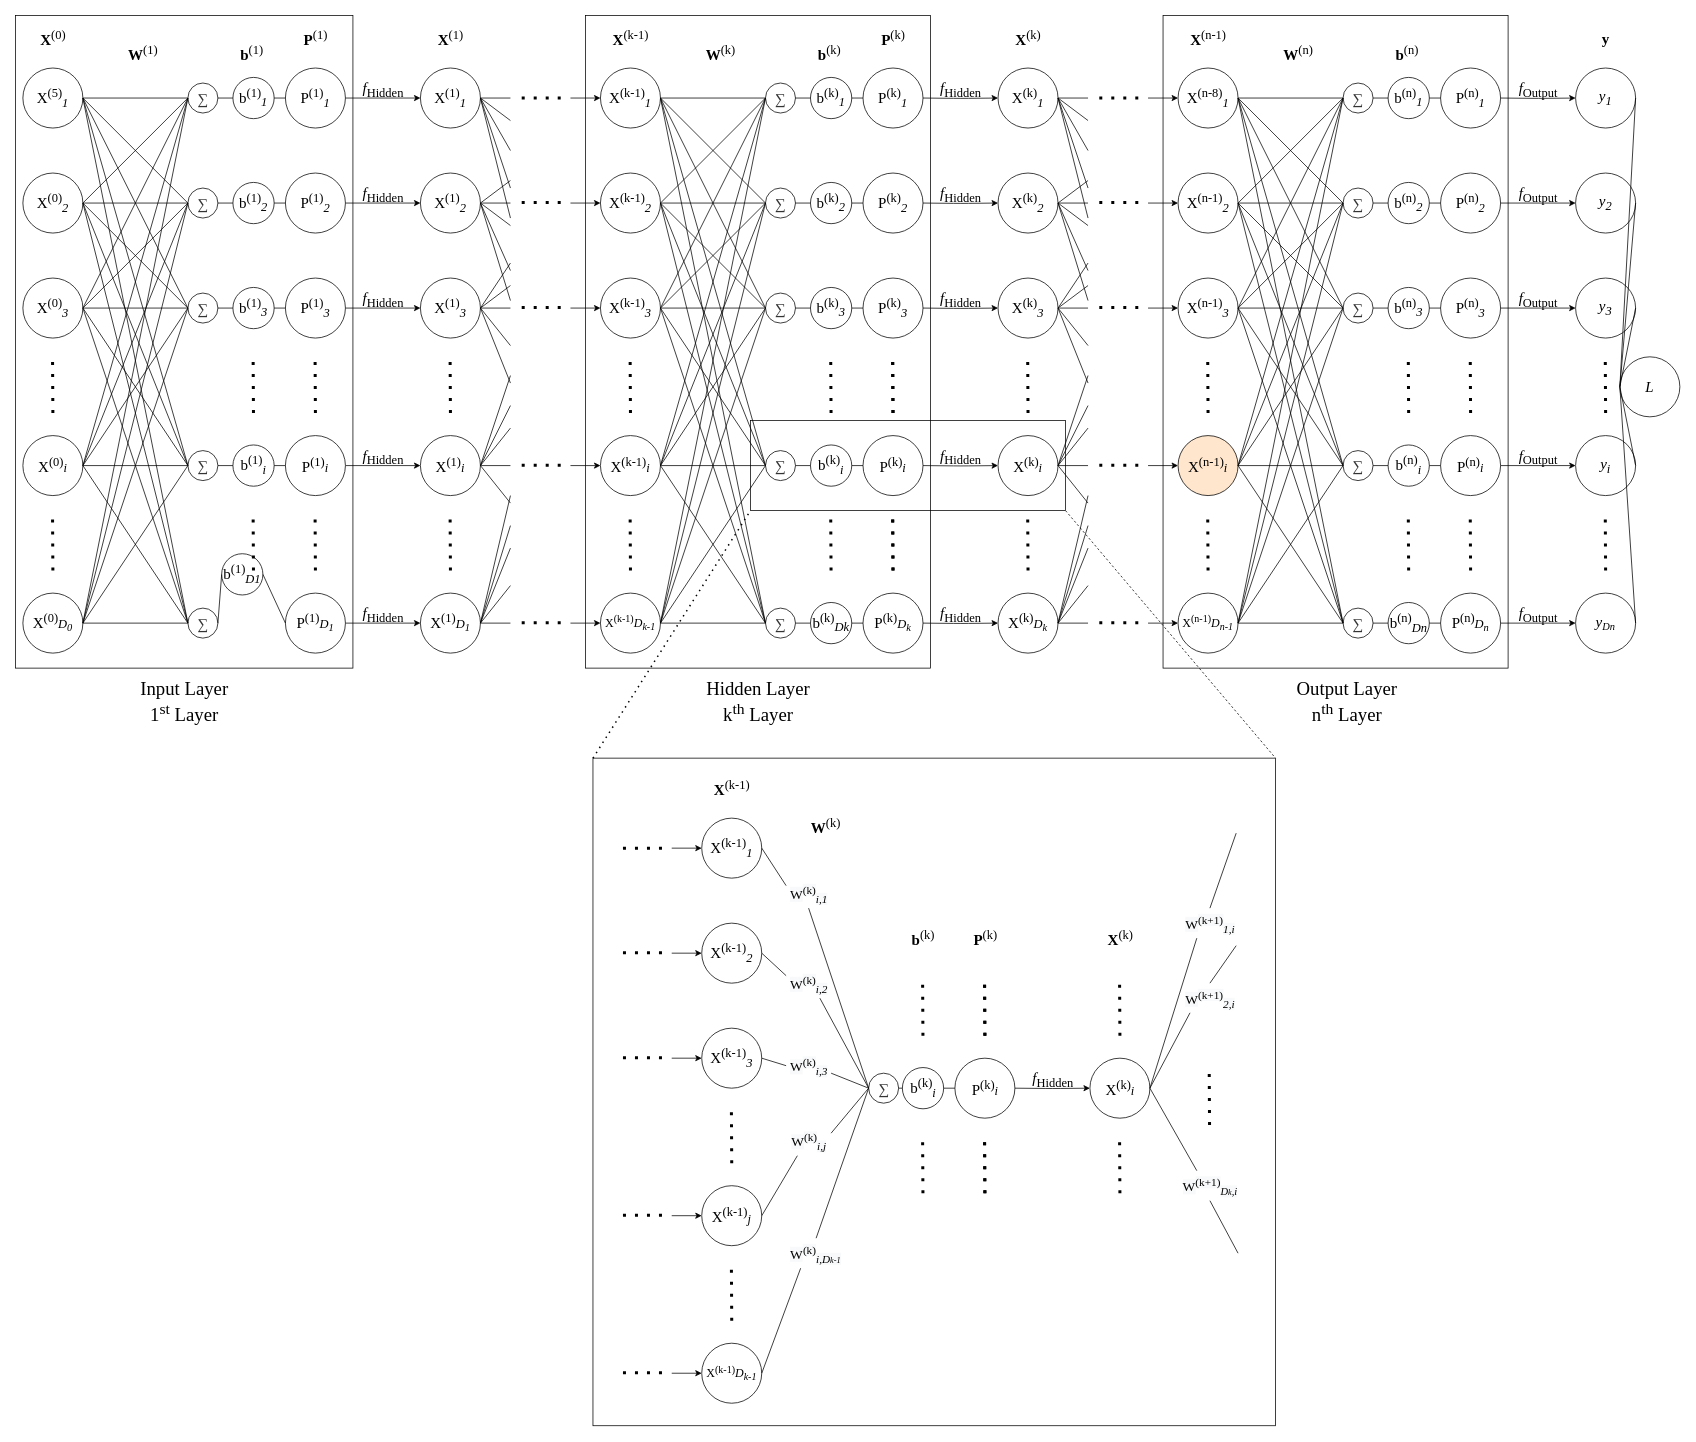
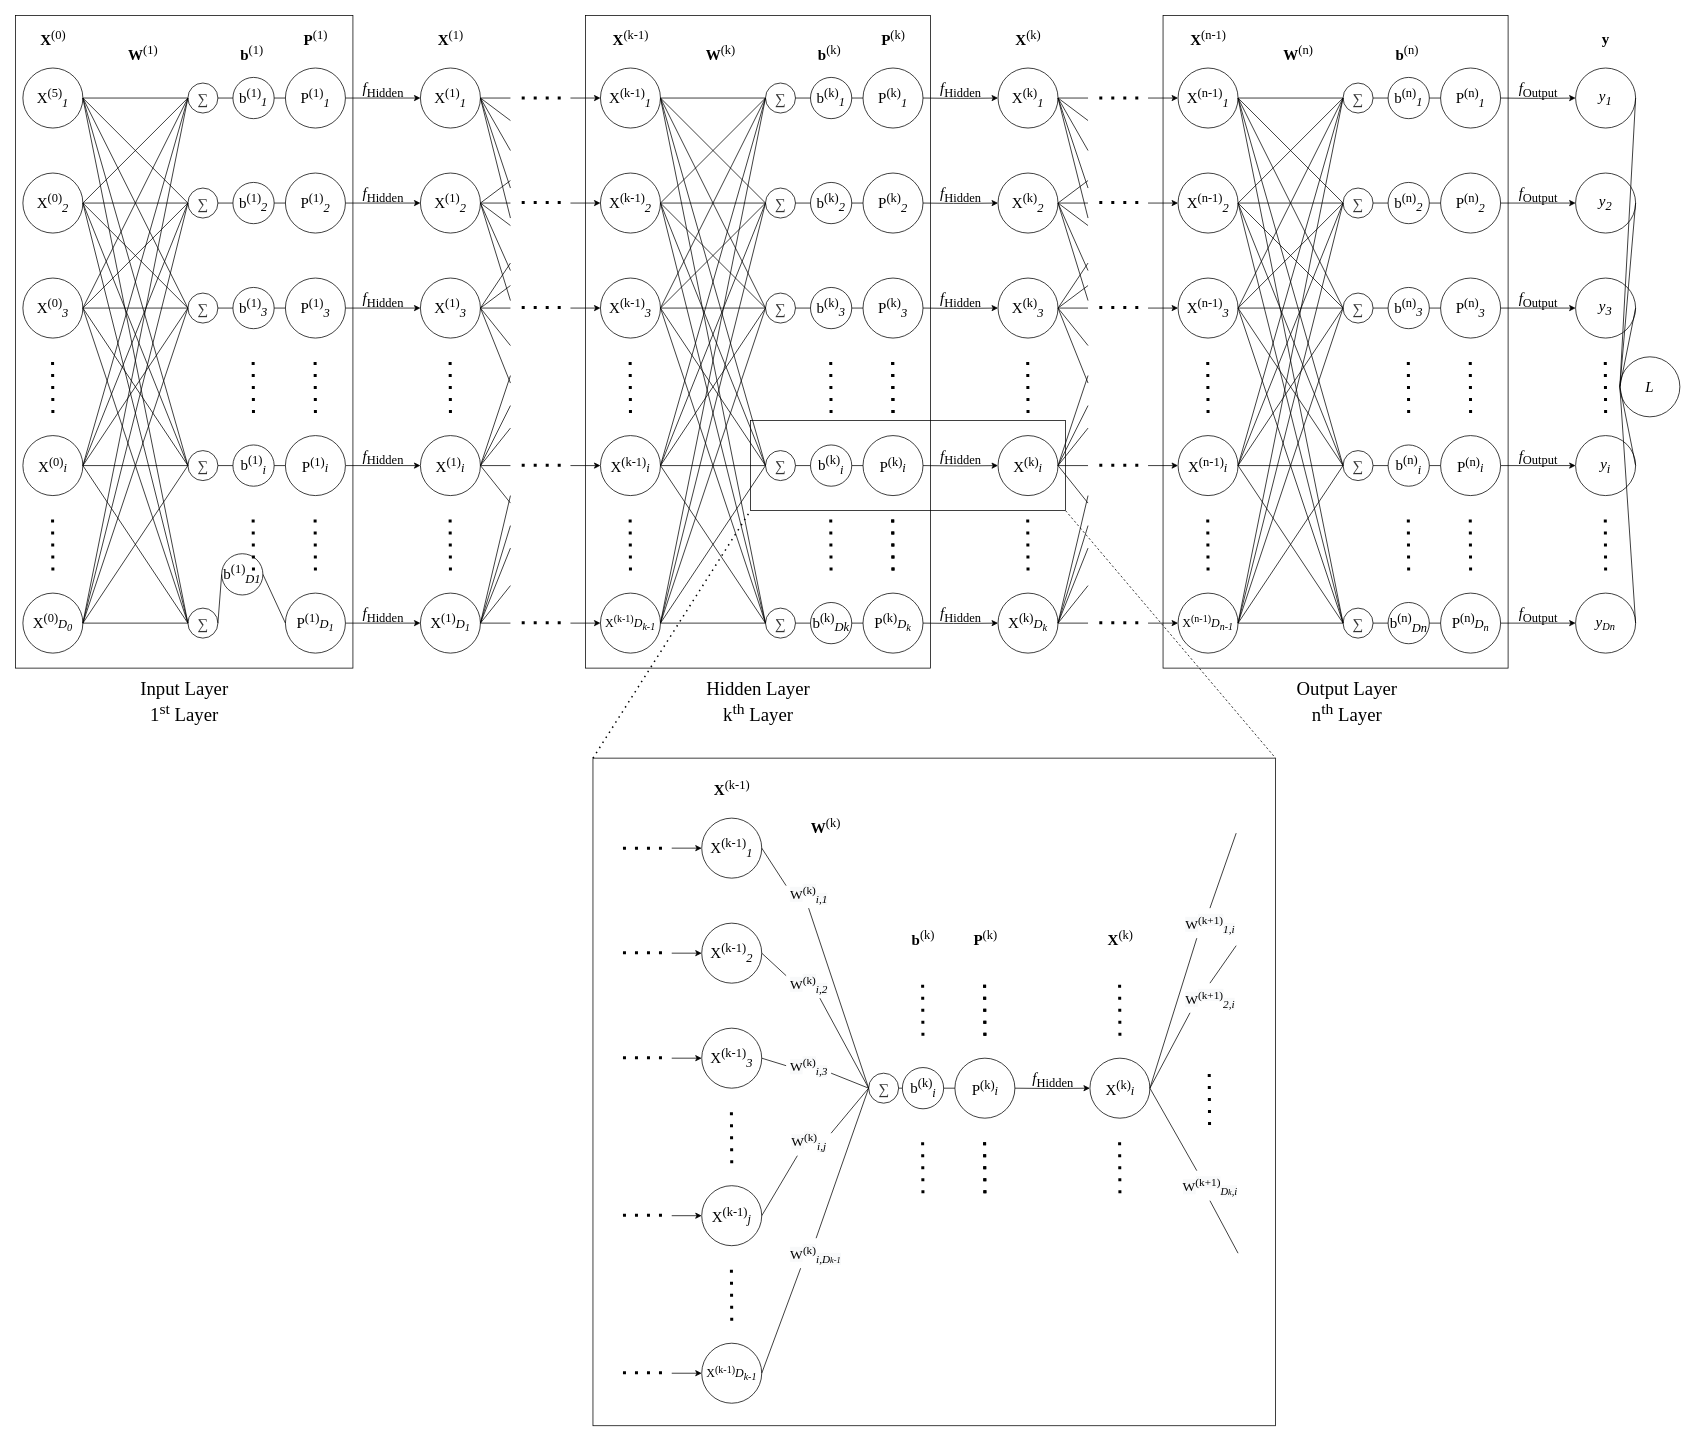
(1208, 98) -> (1208, 98)
(1208, 465) -> (1208, 465)
